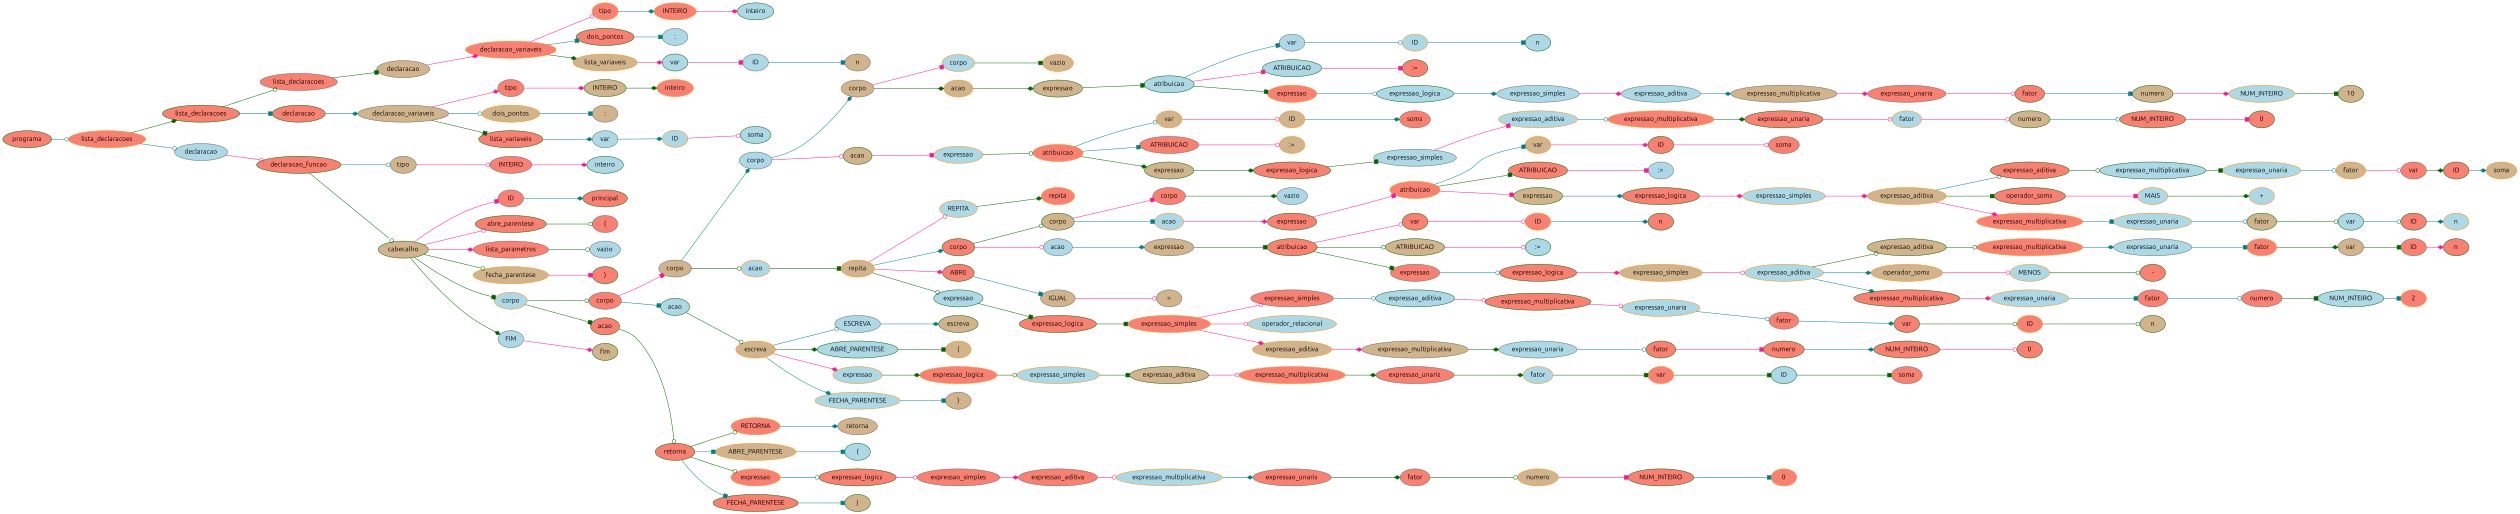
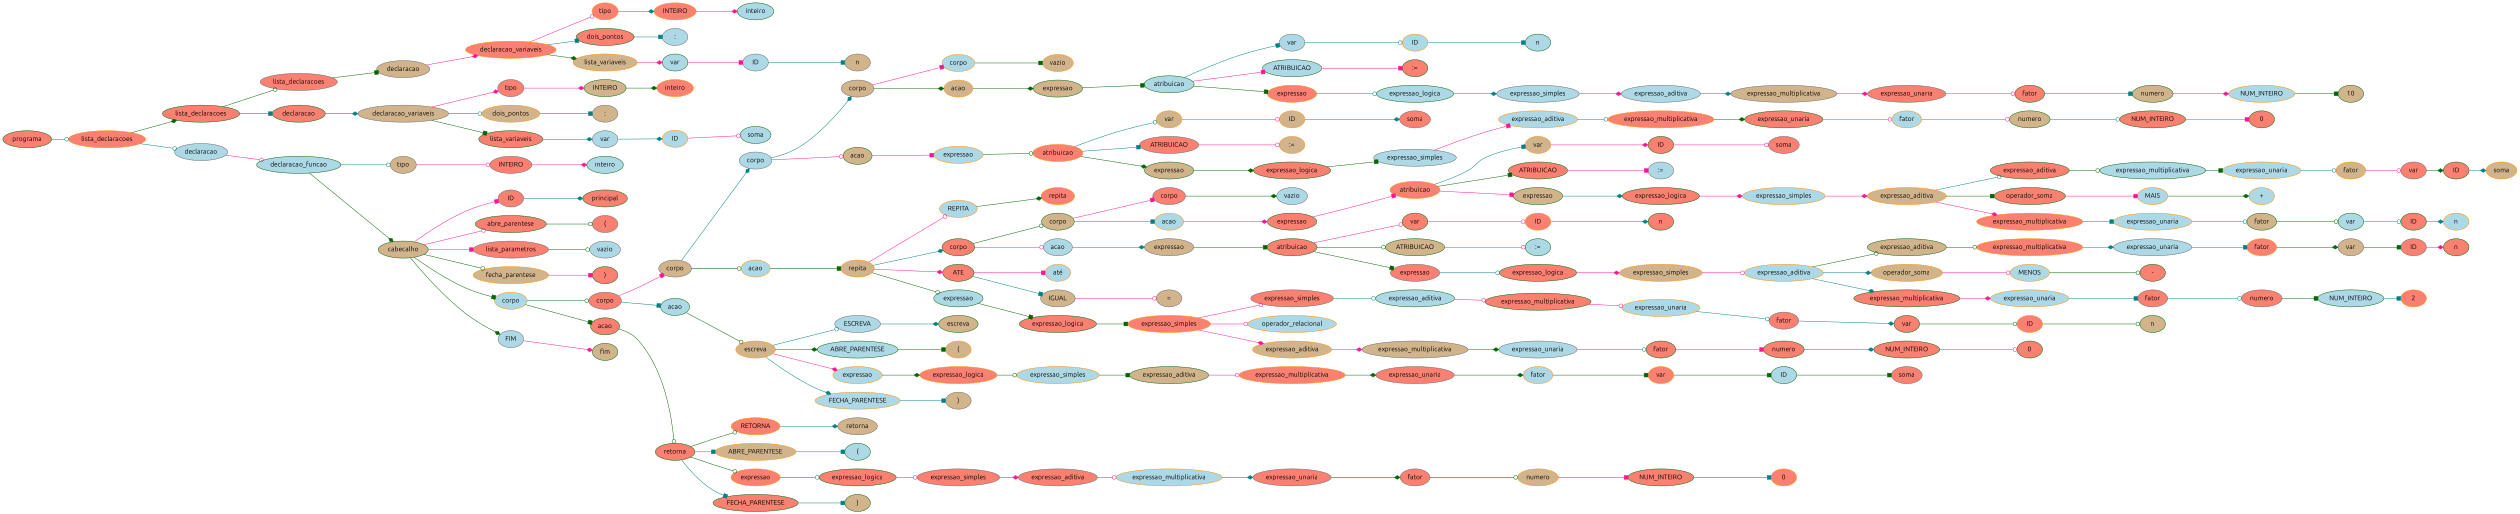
(299, 165) -> (299, 165)
(349, 206) -> (349, 206)
(448, 250) -> (448, 250)
(958, 273) -> (958, 273)
none -> (1058, 273)
